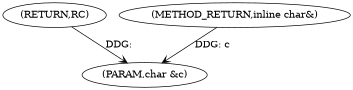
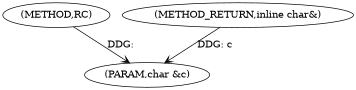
(55, 15) -> (56, 15)
